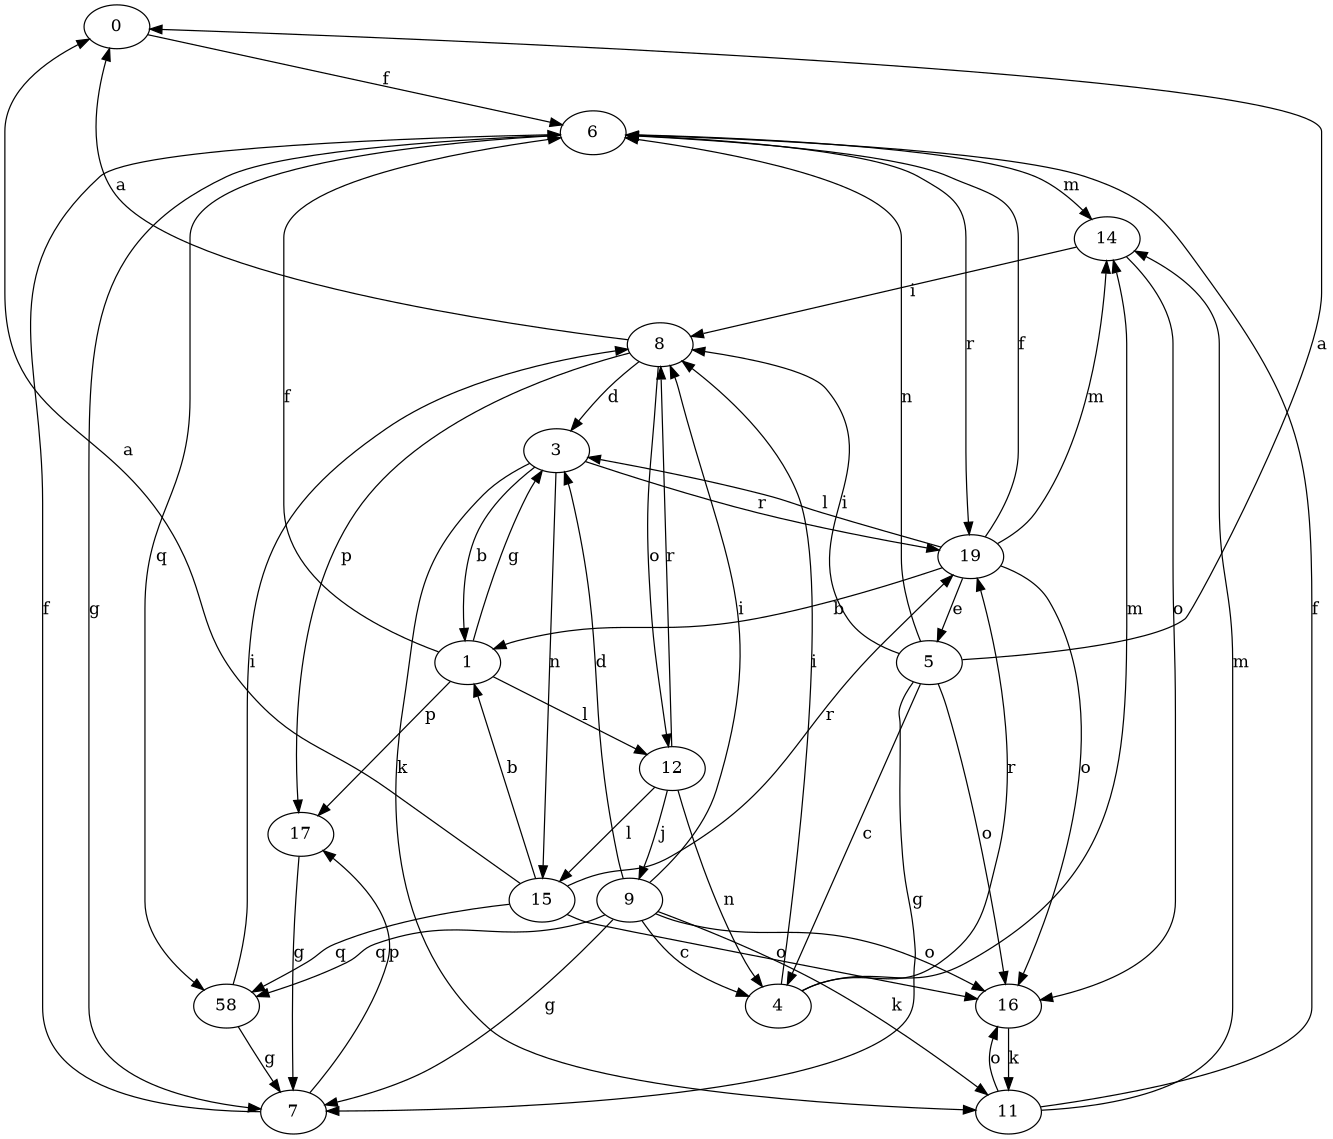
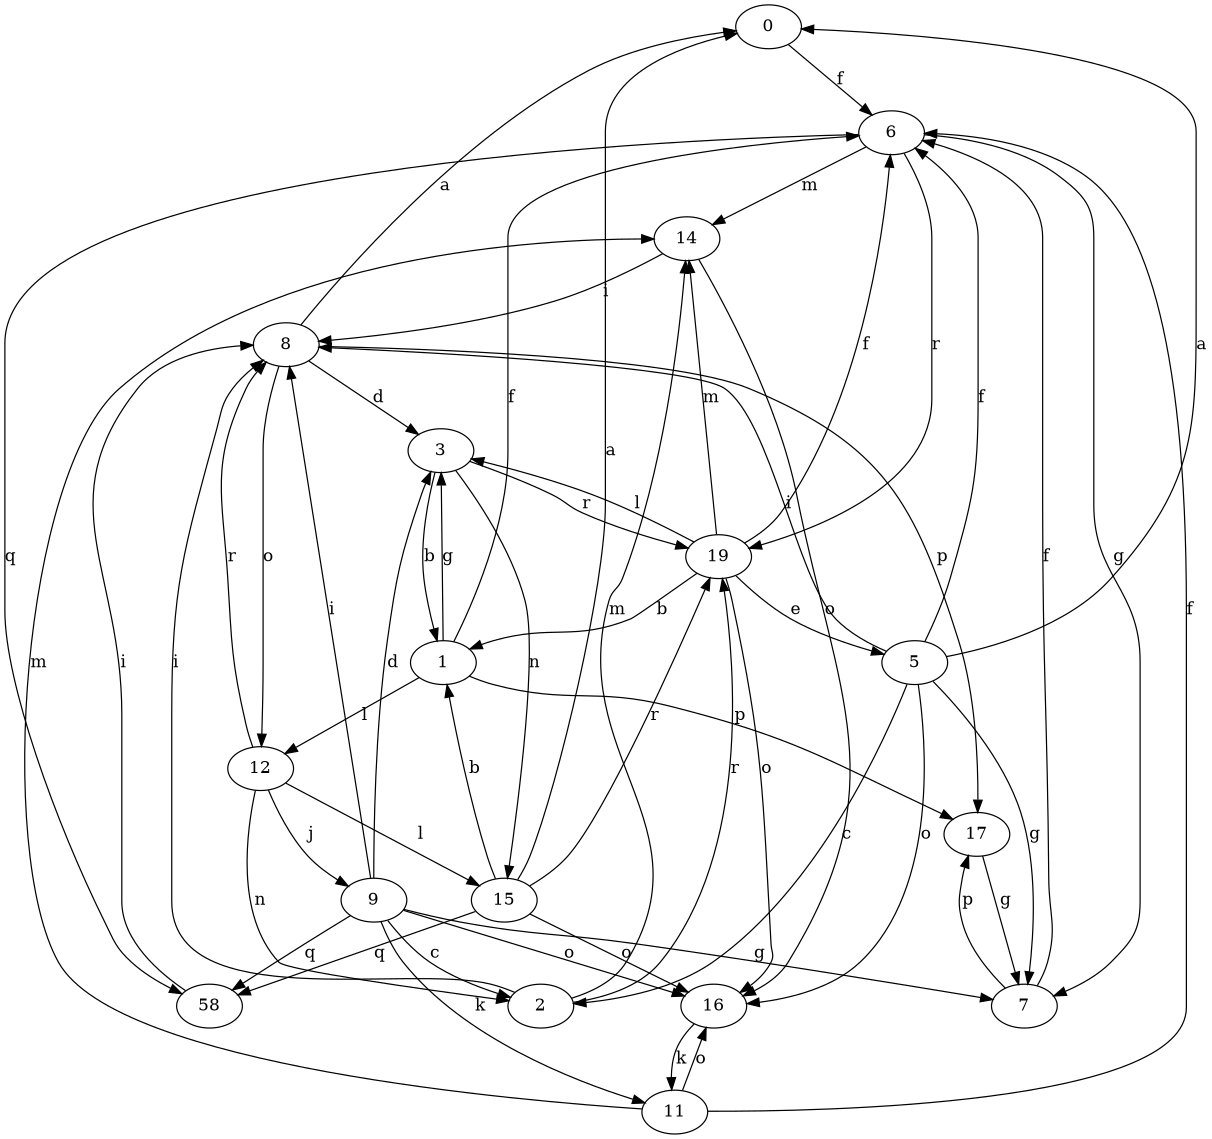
(907, 398) -> (982, 398)
(441, 970) -> none
(778, 1006) -> (541, 1006)
(255, 1054) -> none
